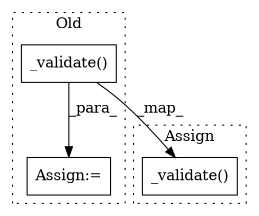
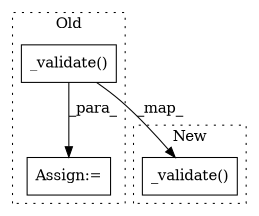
(190, 137) -> (190, 137)
